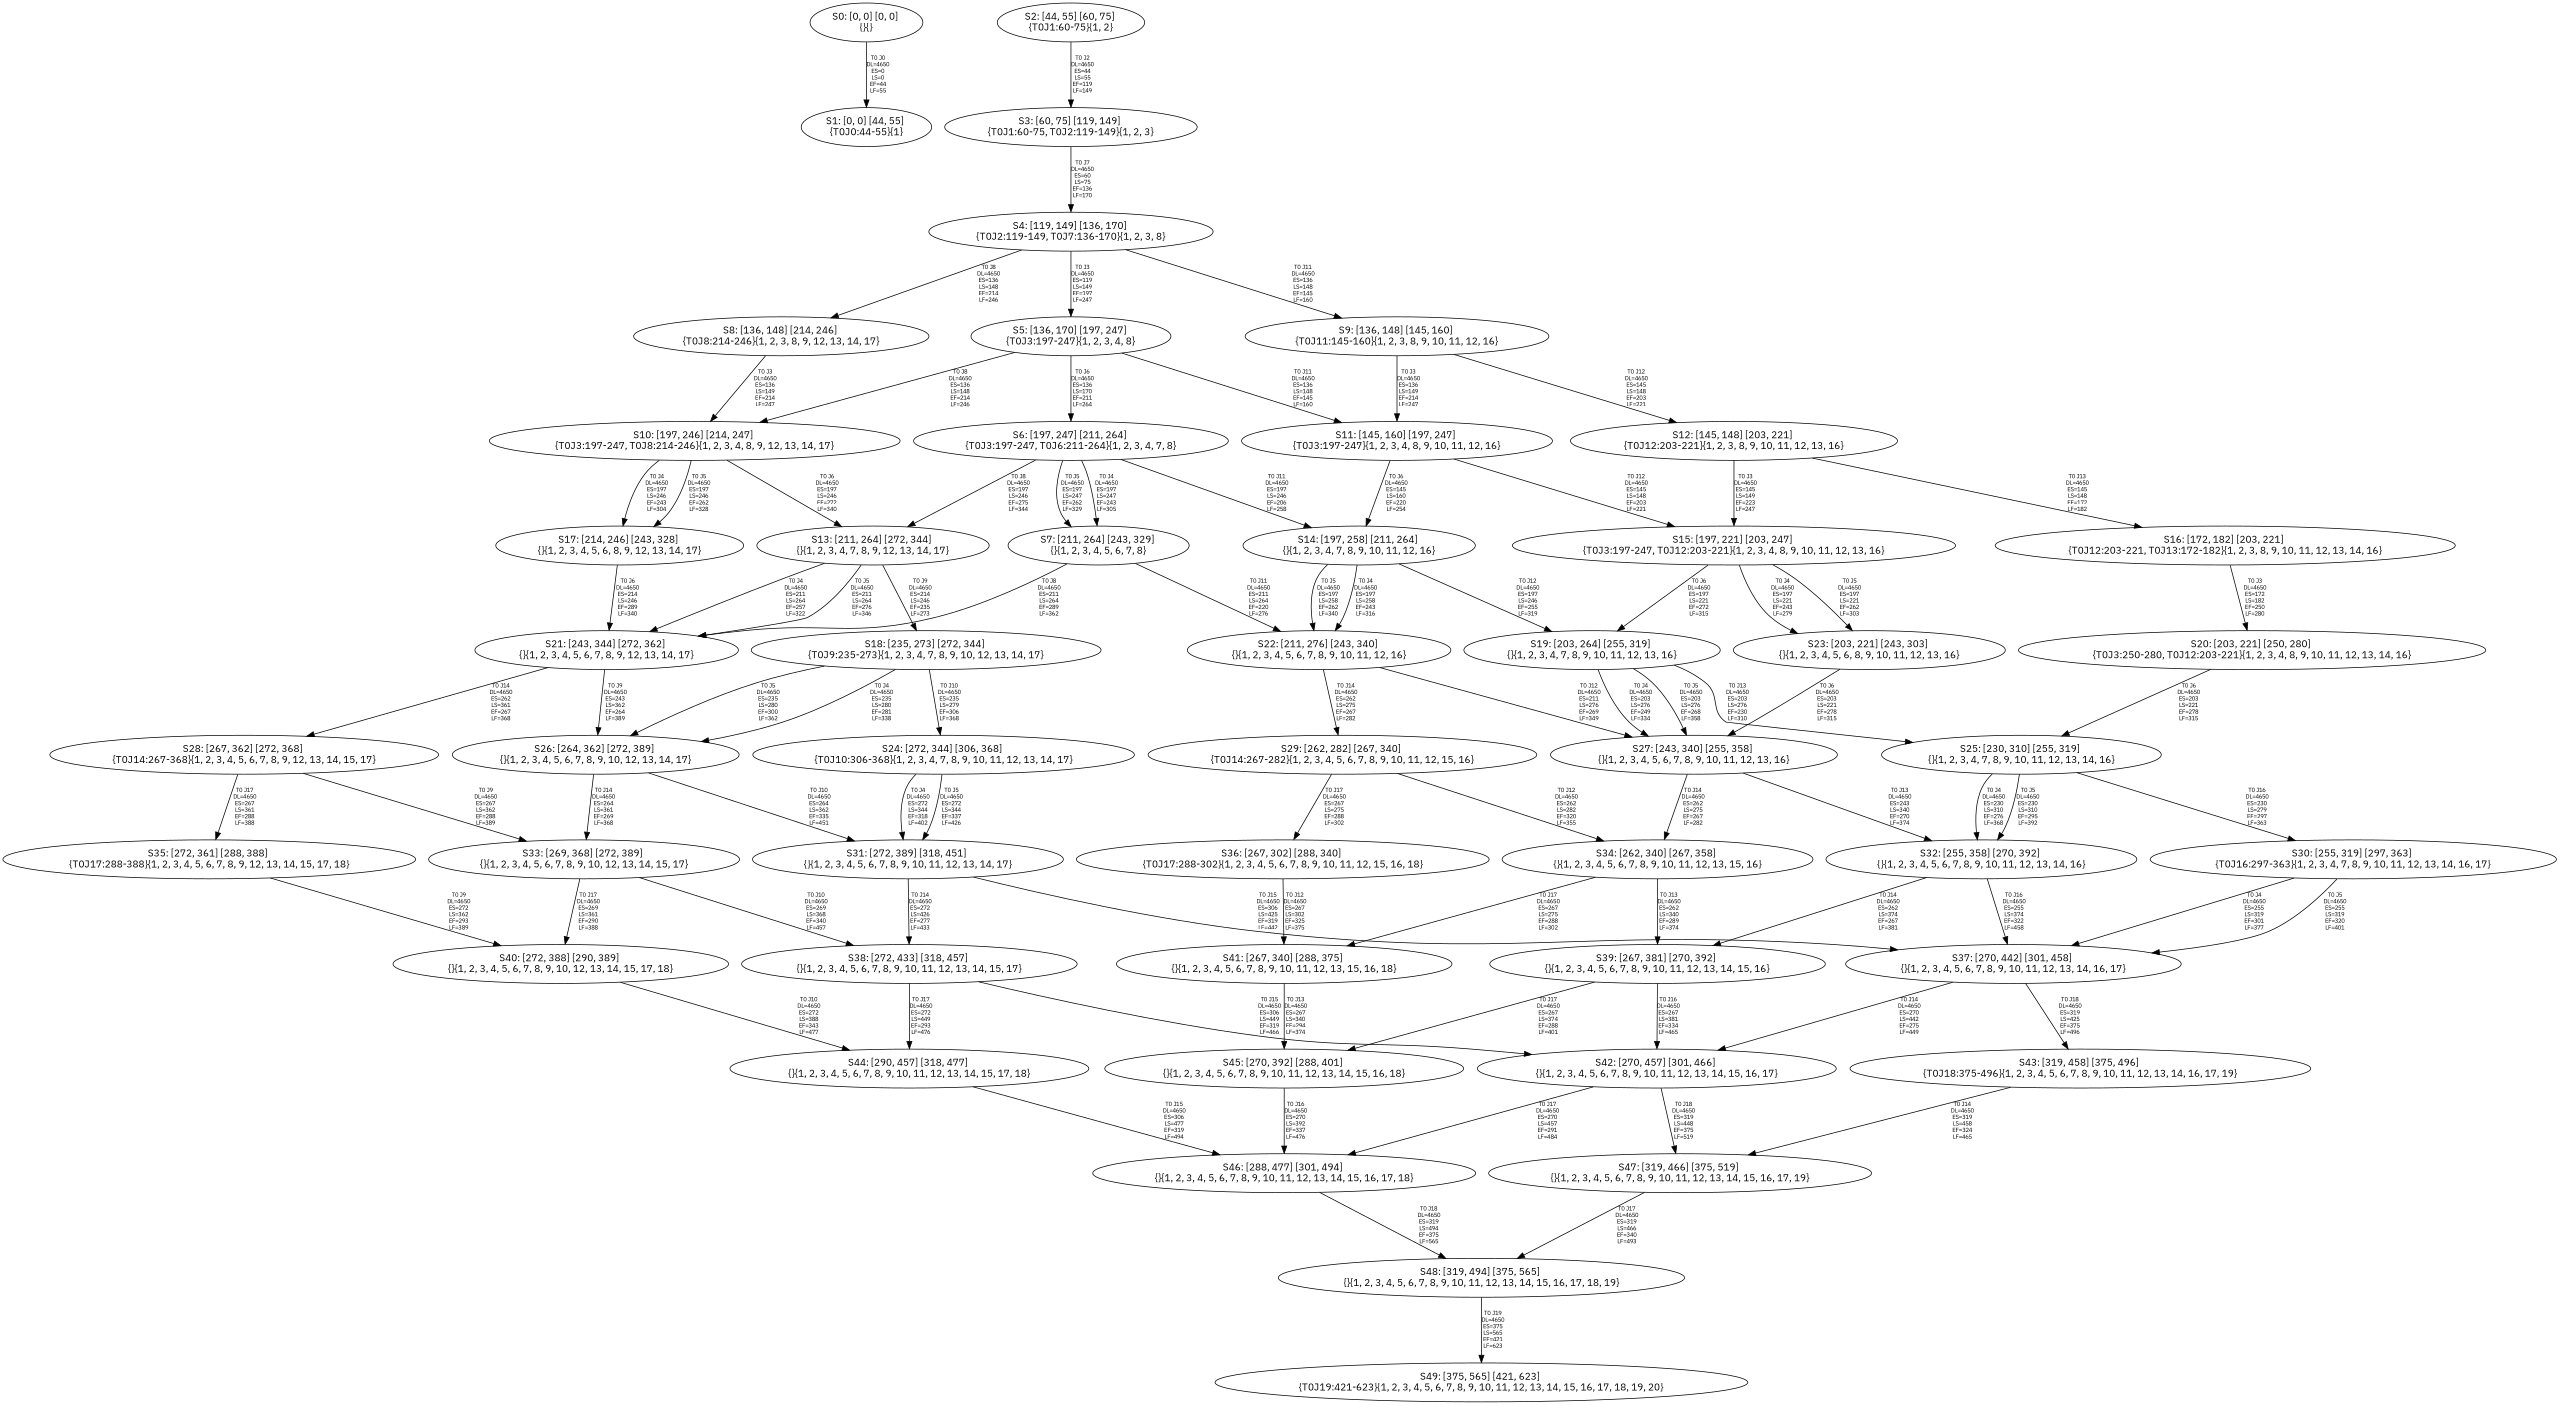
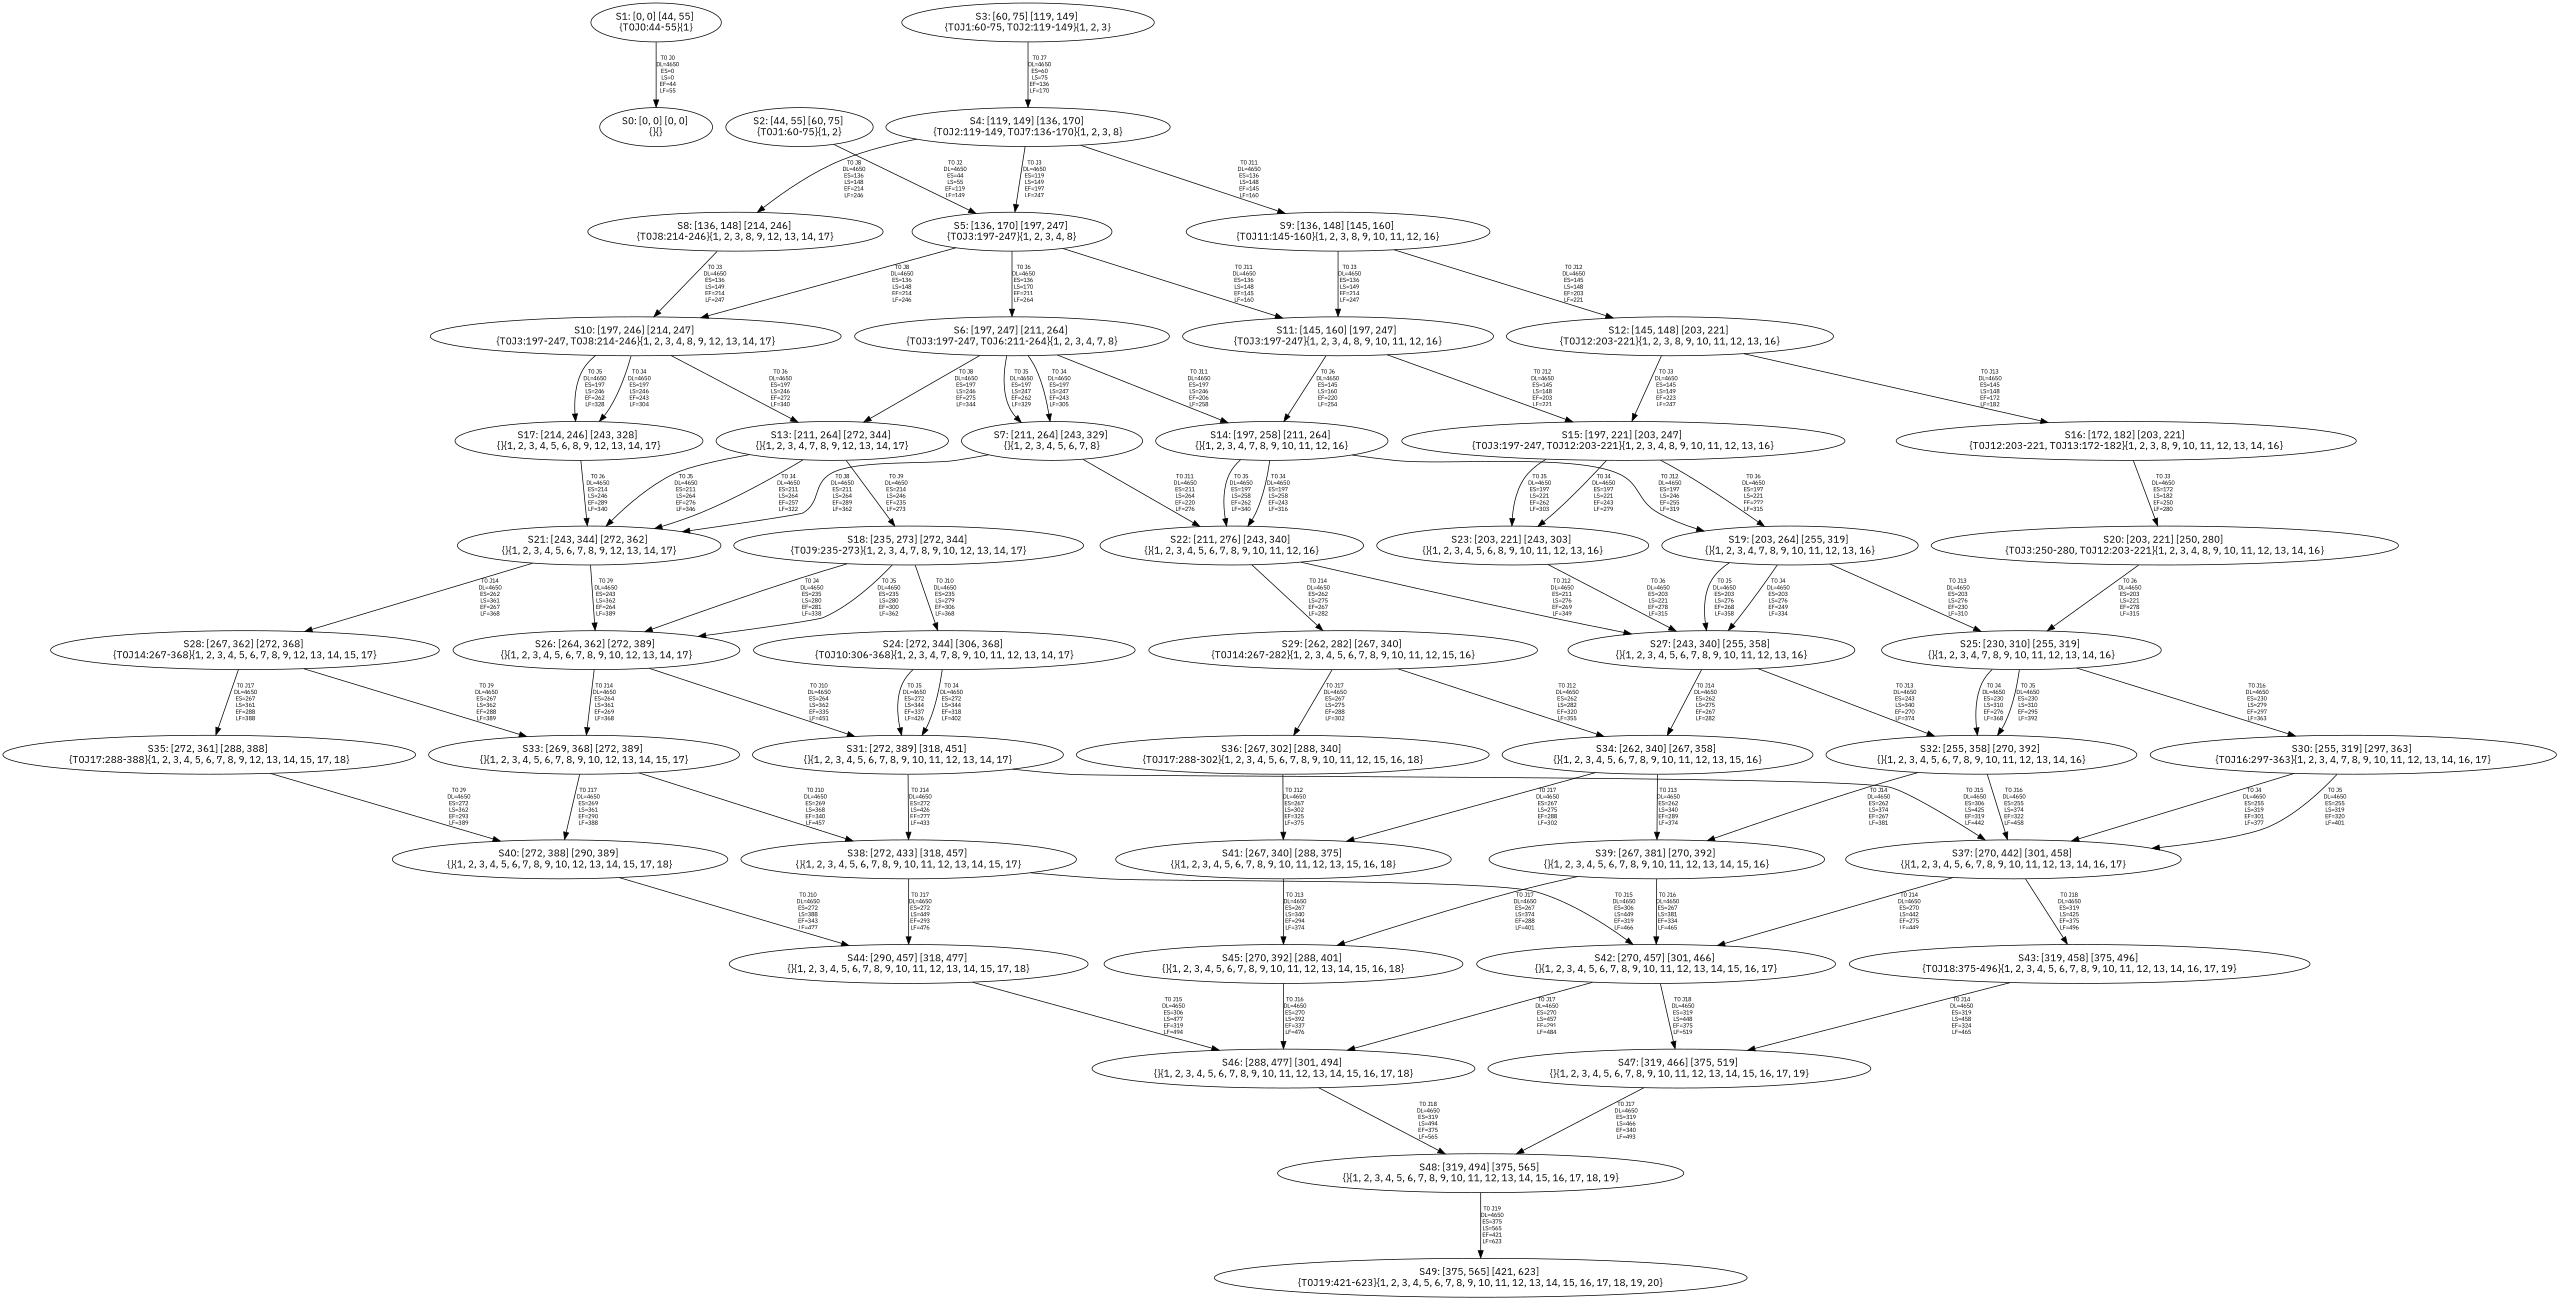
(866, 71) -> (656, 71)
(1071, 71) -> (902, 177)
